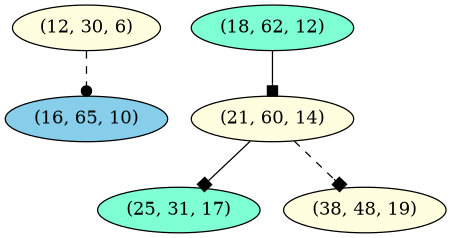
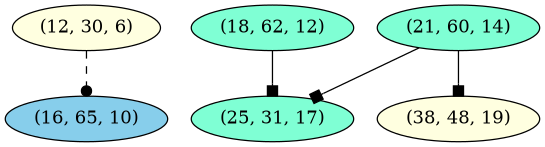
(272, 67) -> (272, 67)
(272, 119) -> (458, 28)
(314, 160) -> (458, 67)
